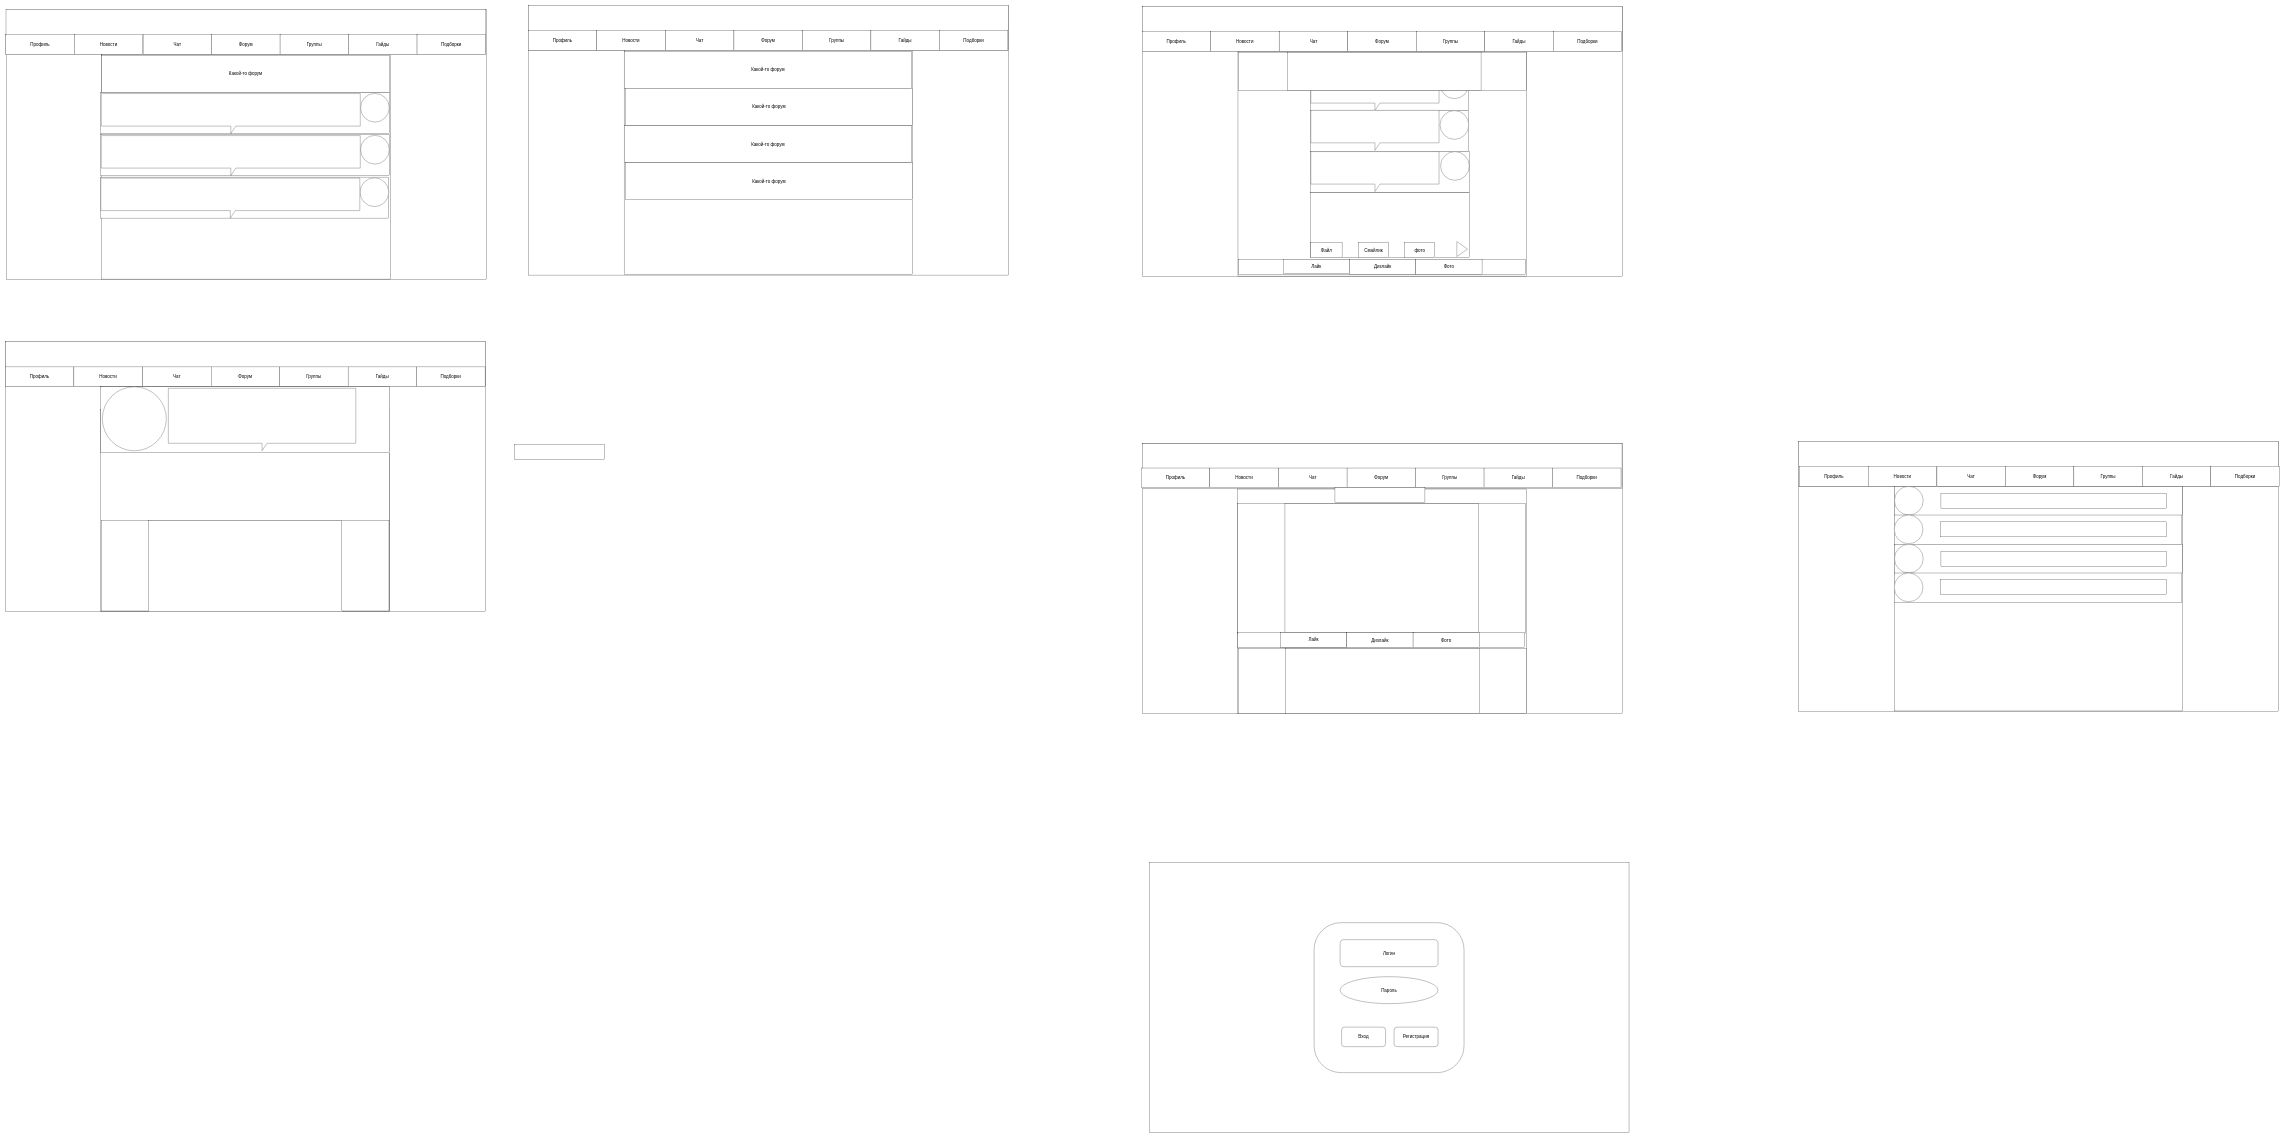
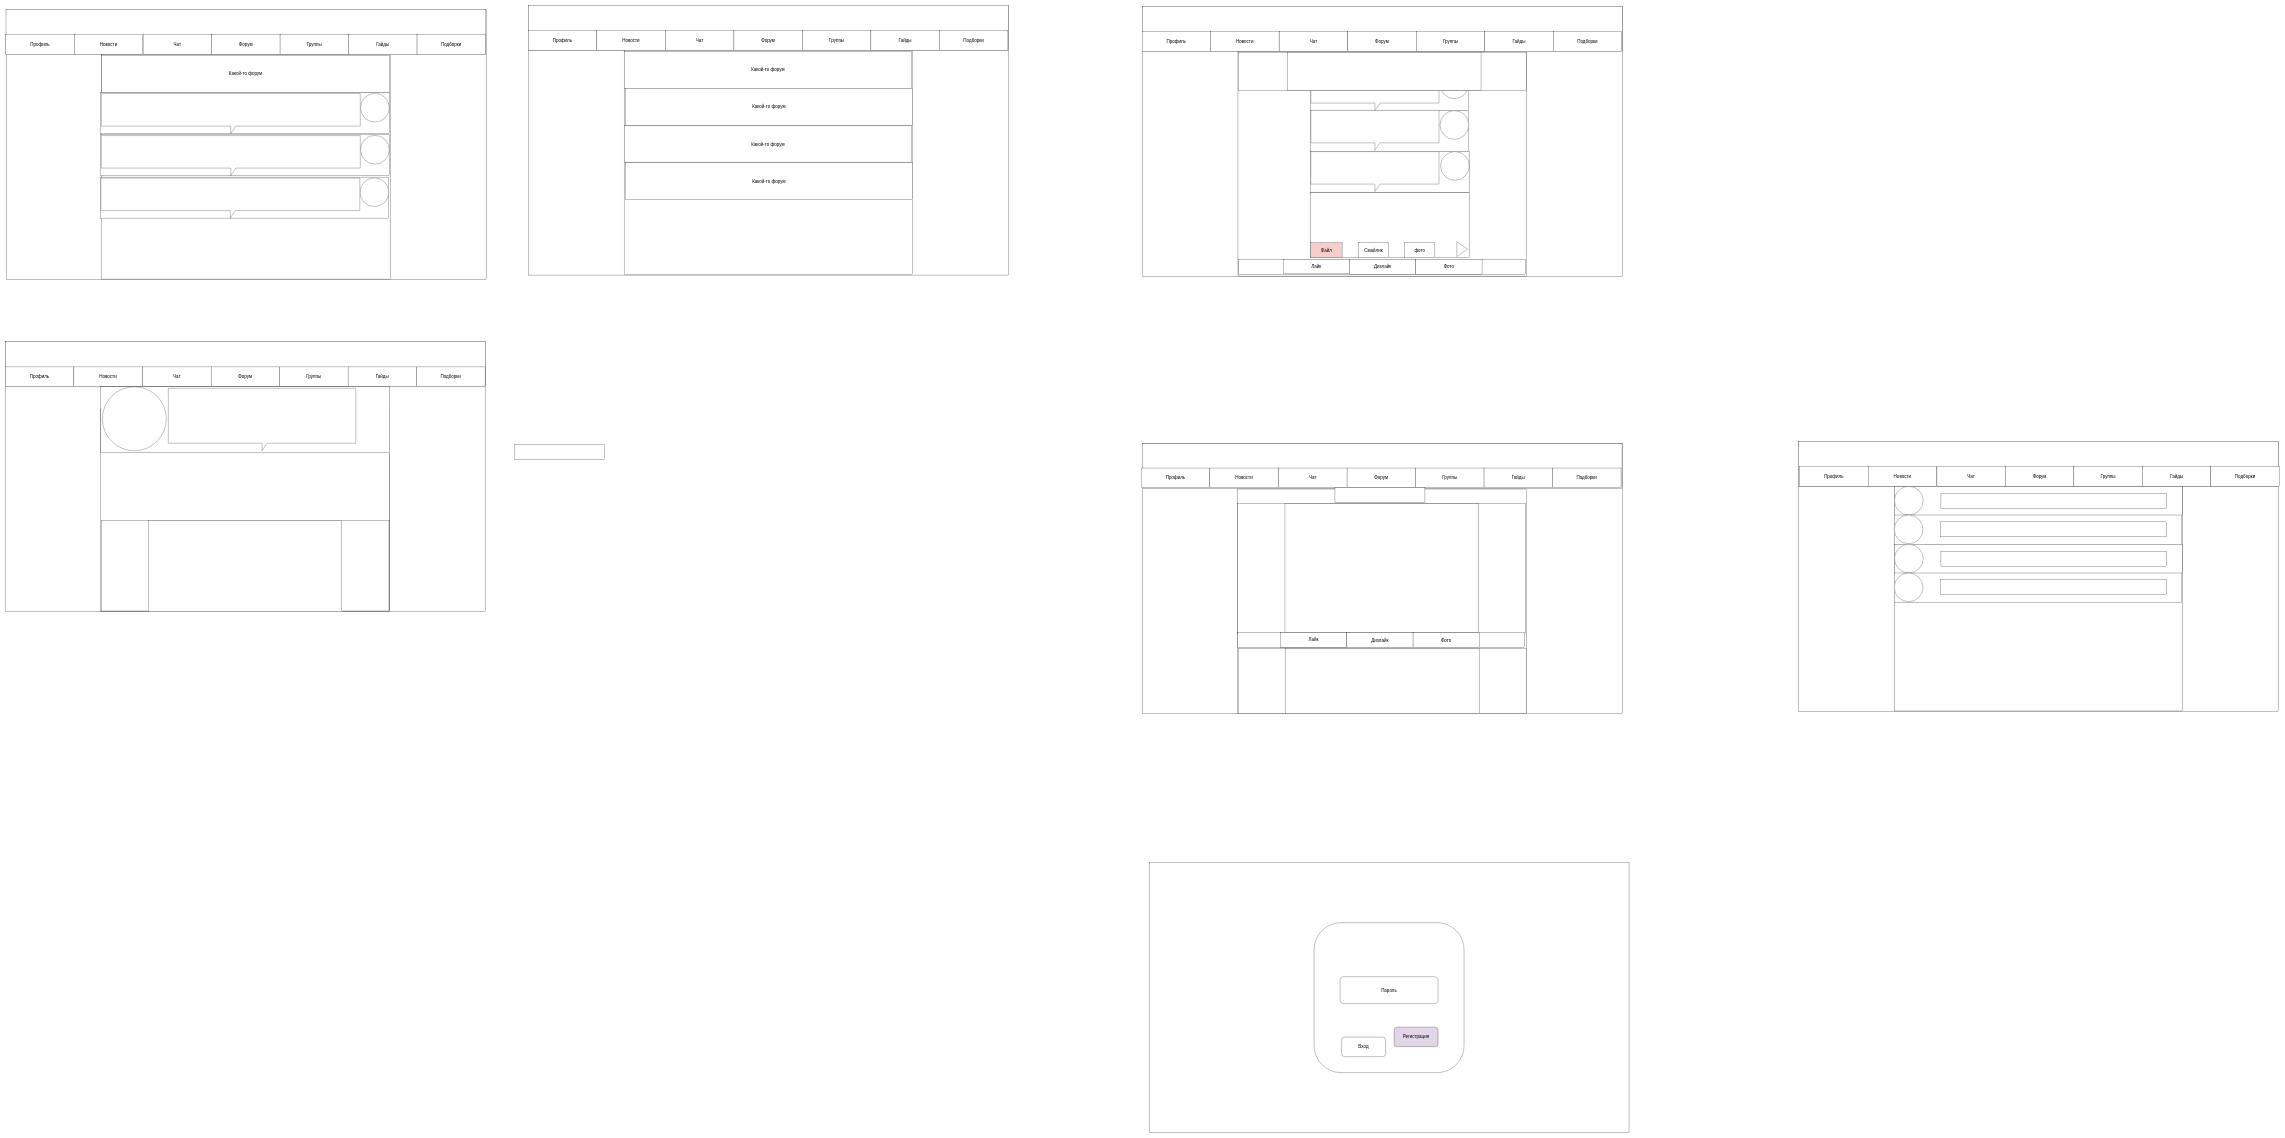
(1327, 250) -> (1327, 250)
(1389, 953) -> none
(1389, 990) -> (1389, 990)
(1364, 1037) -> (1364, 1047)
(1416, 1037) -> (1416, 1037)
